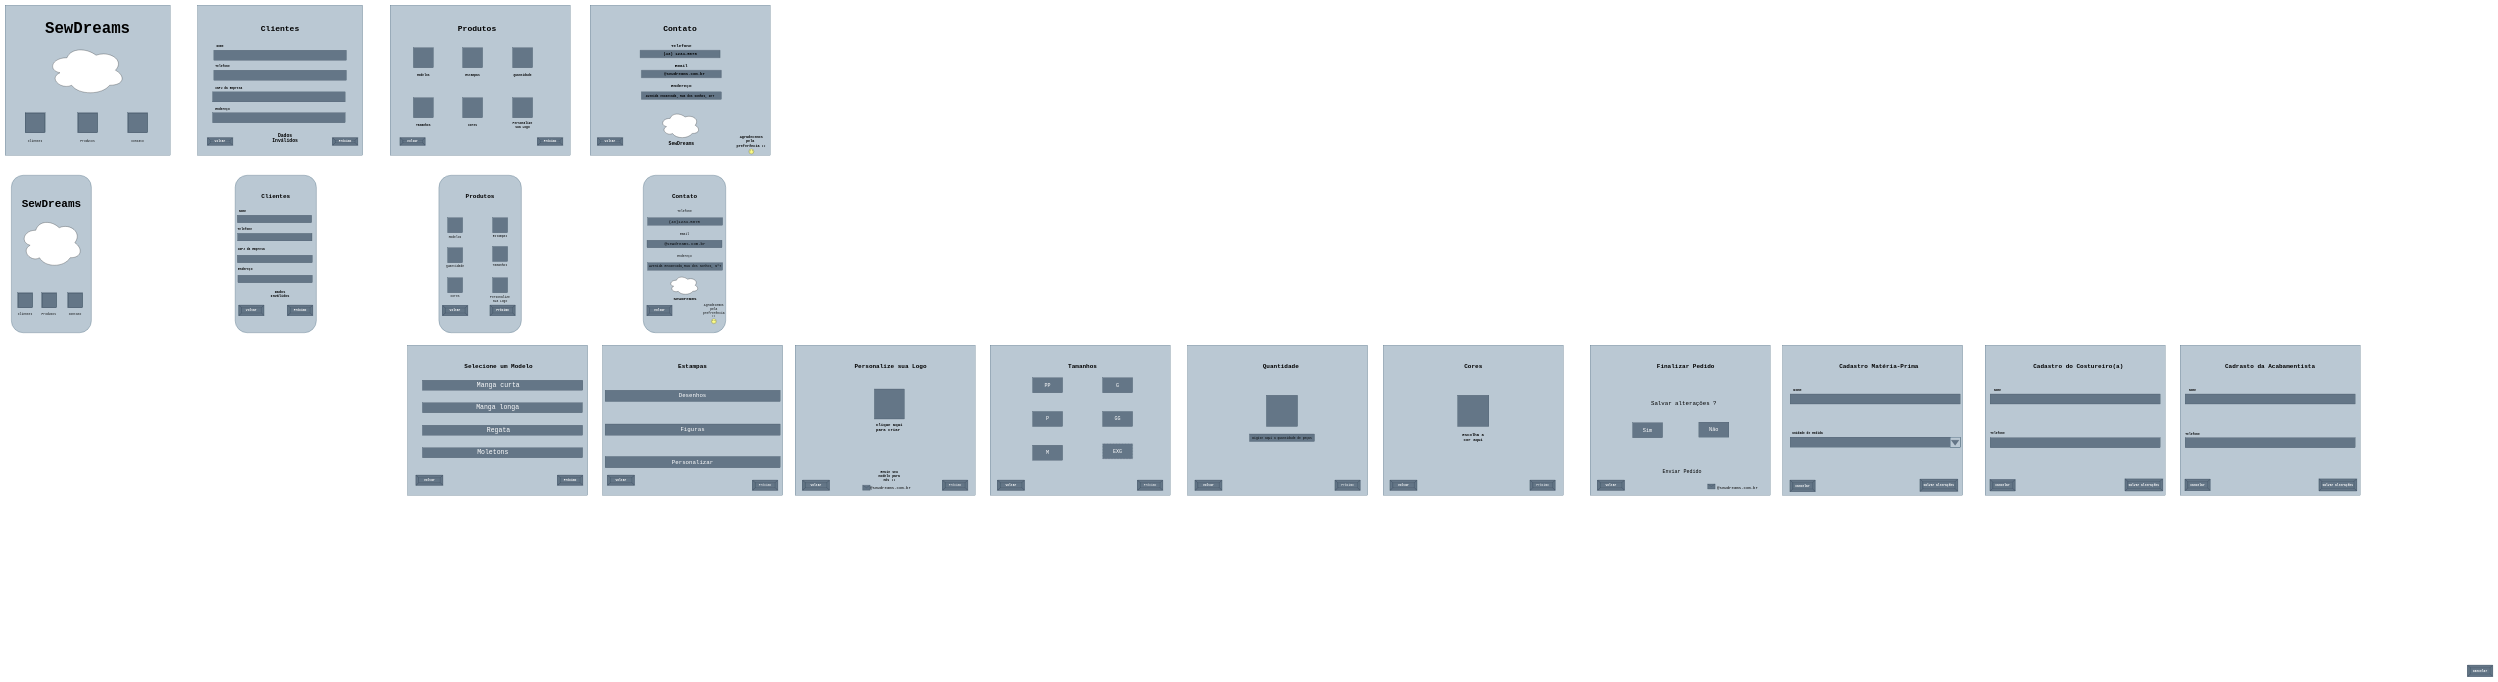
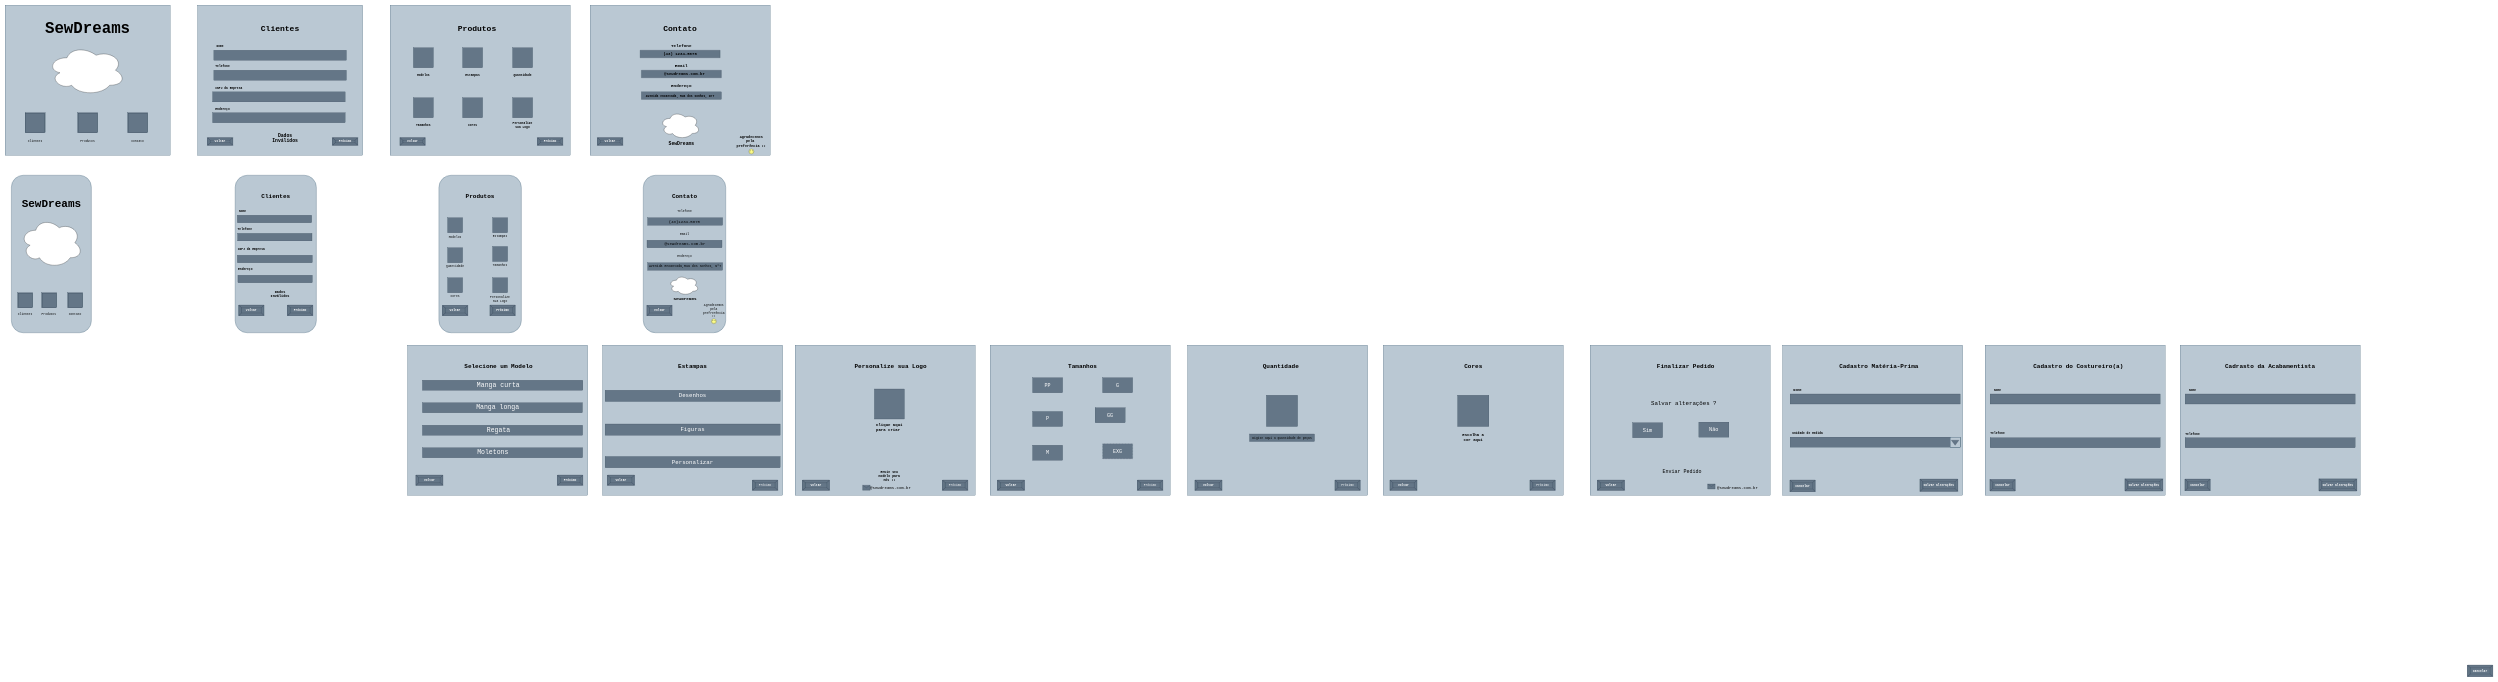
(1118, 419) -> (1110, 415)
